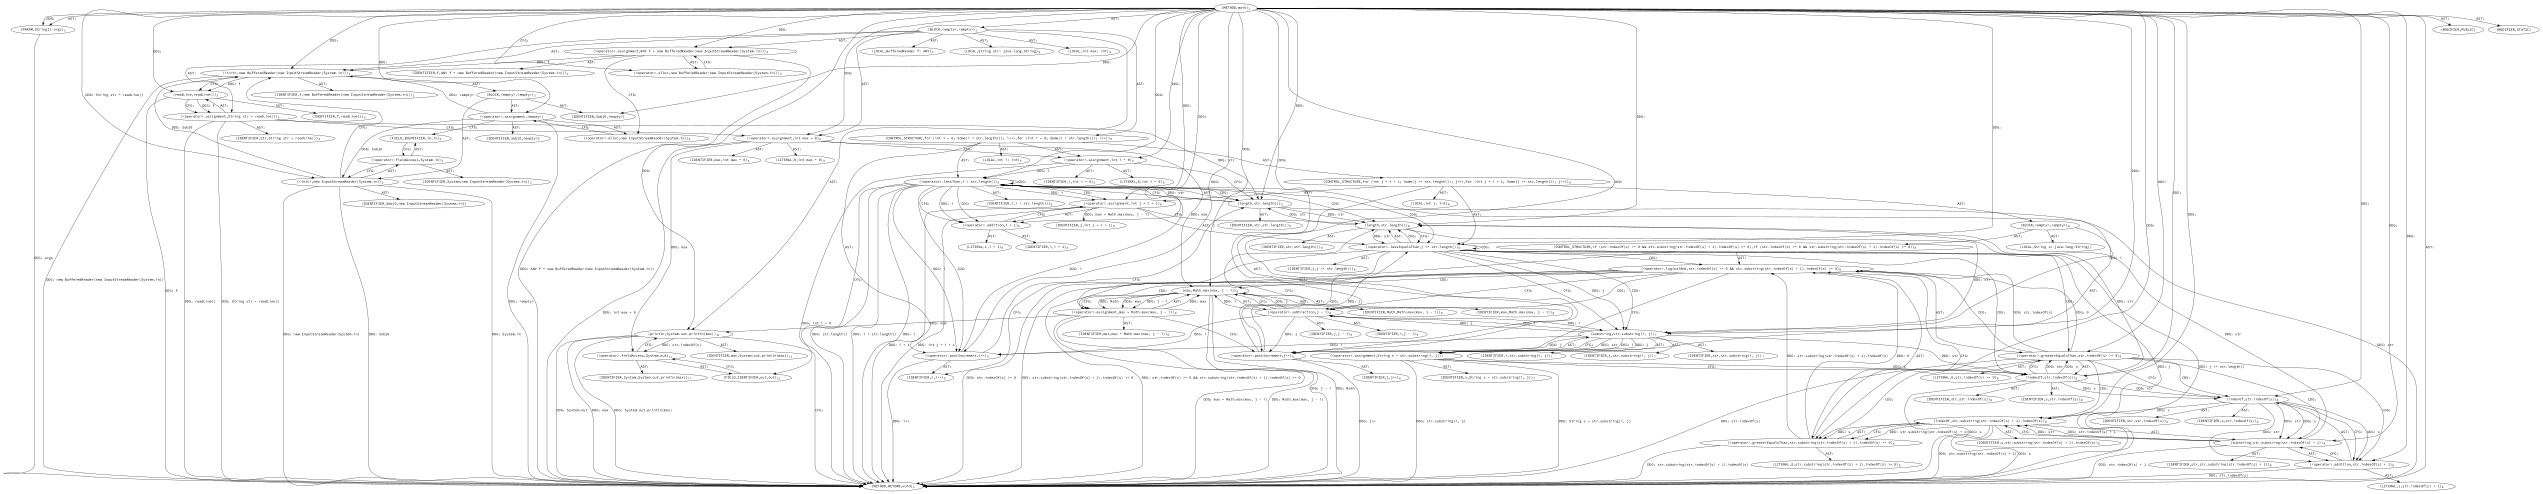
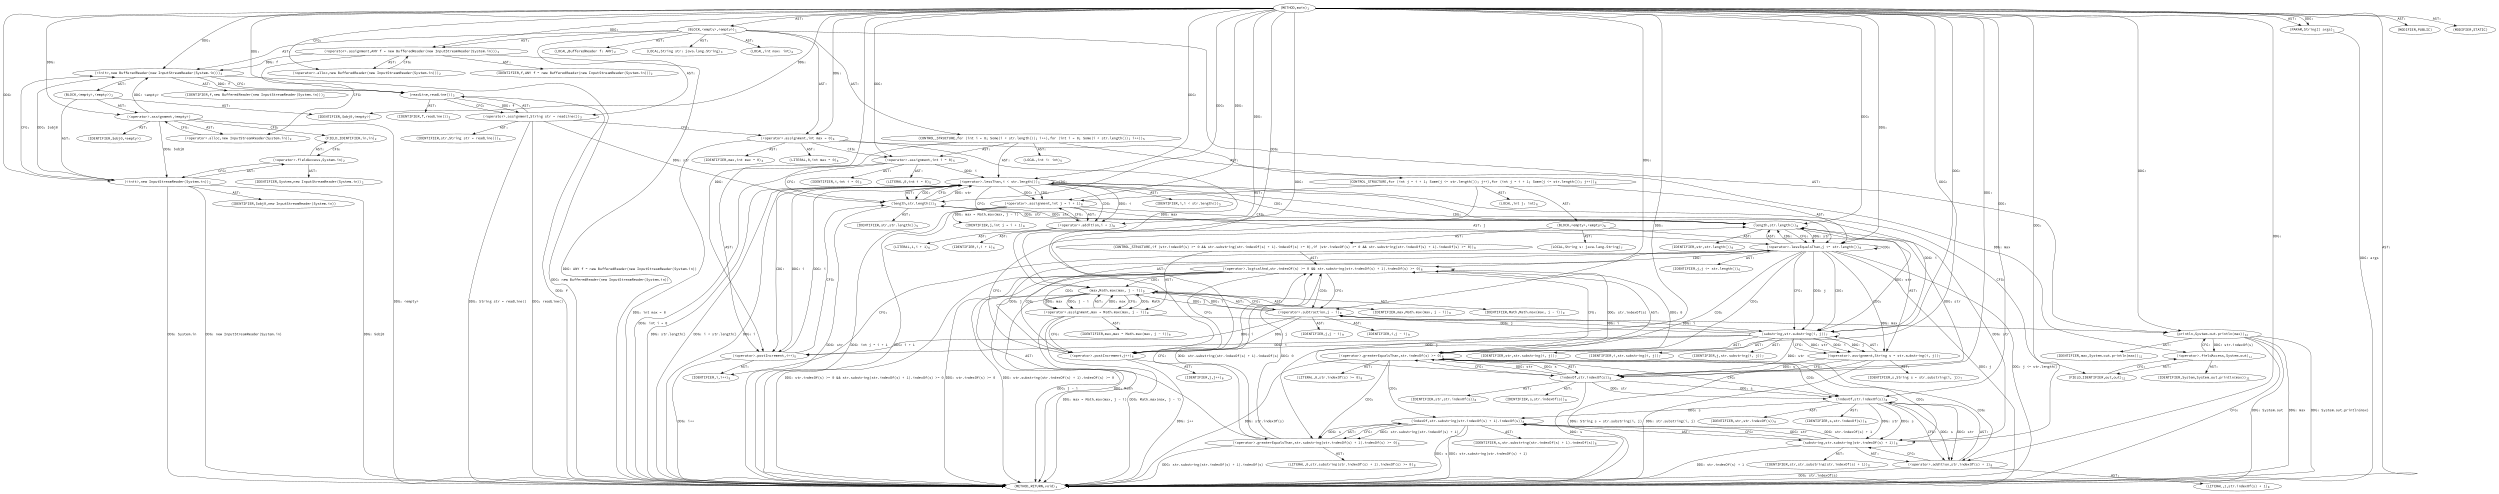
(2172, 18) -> none
(115, 95) -> (9, 95)
none -> (1868, 293)
